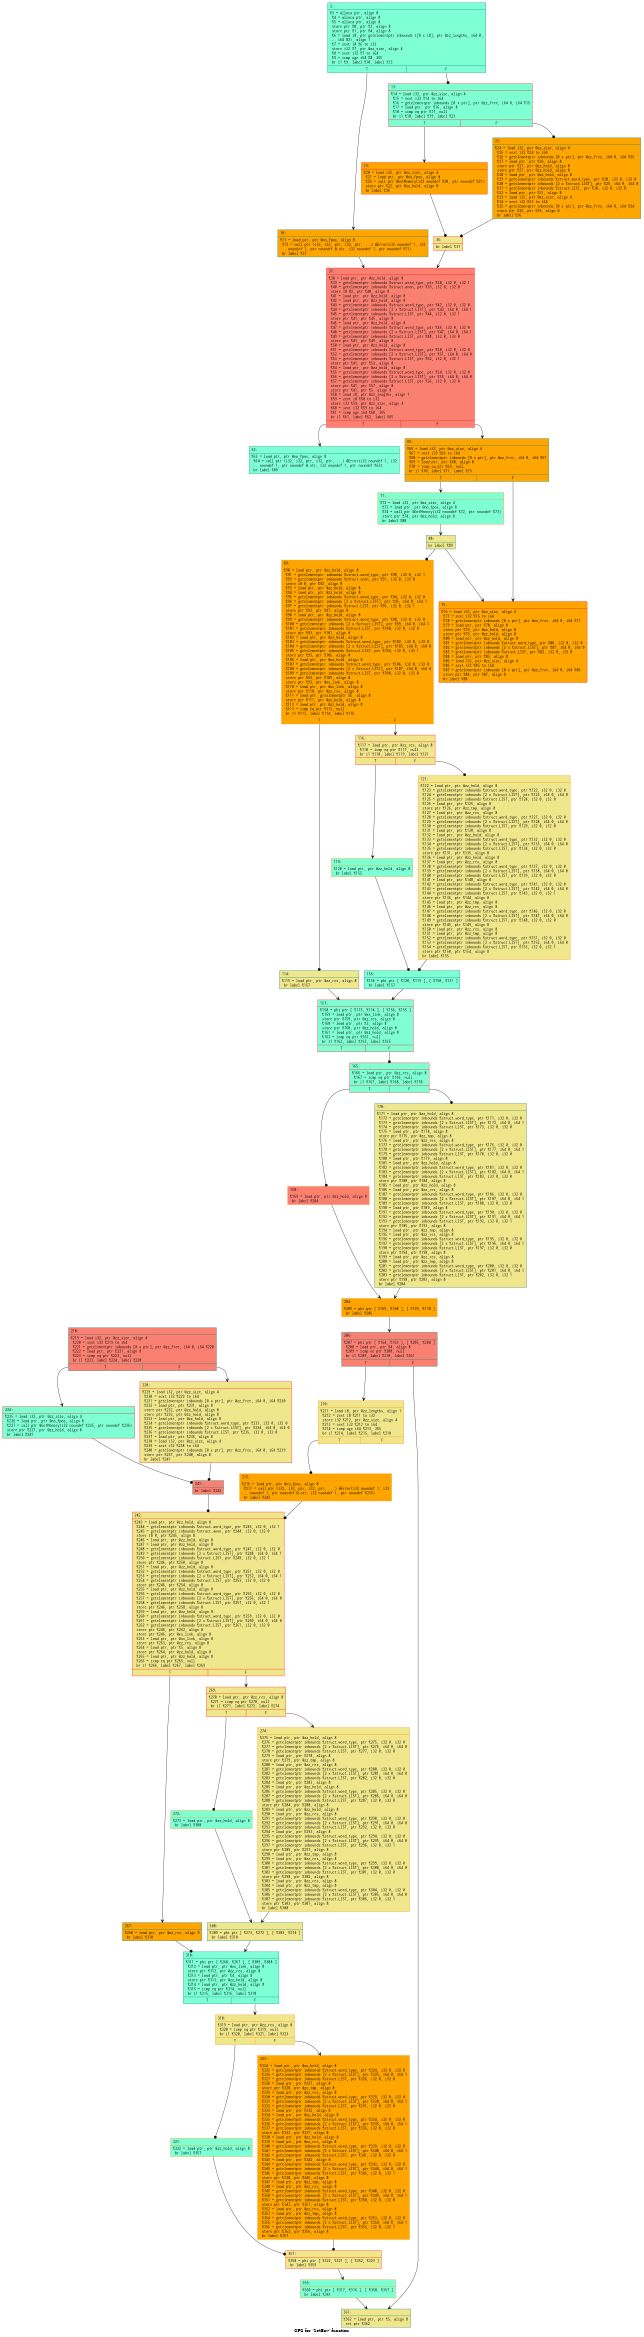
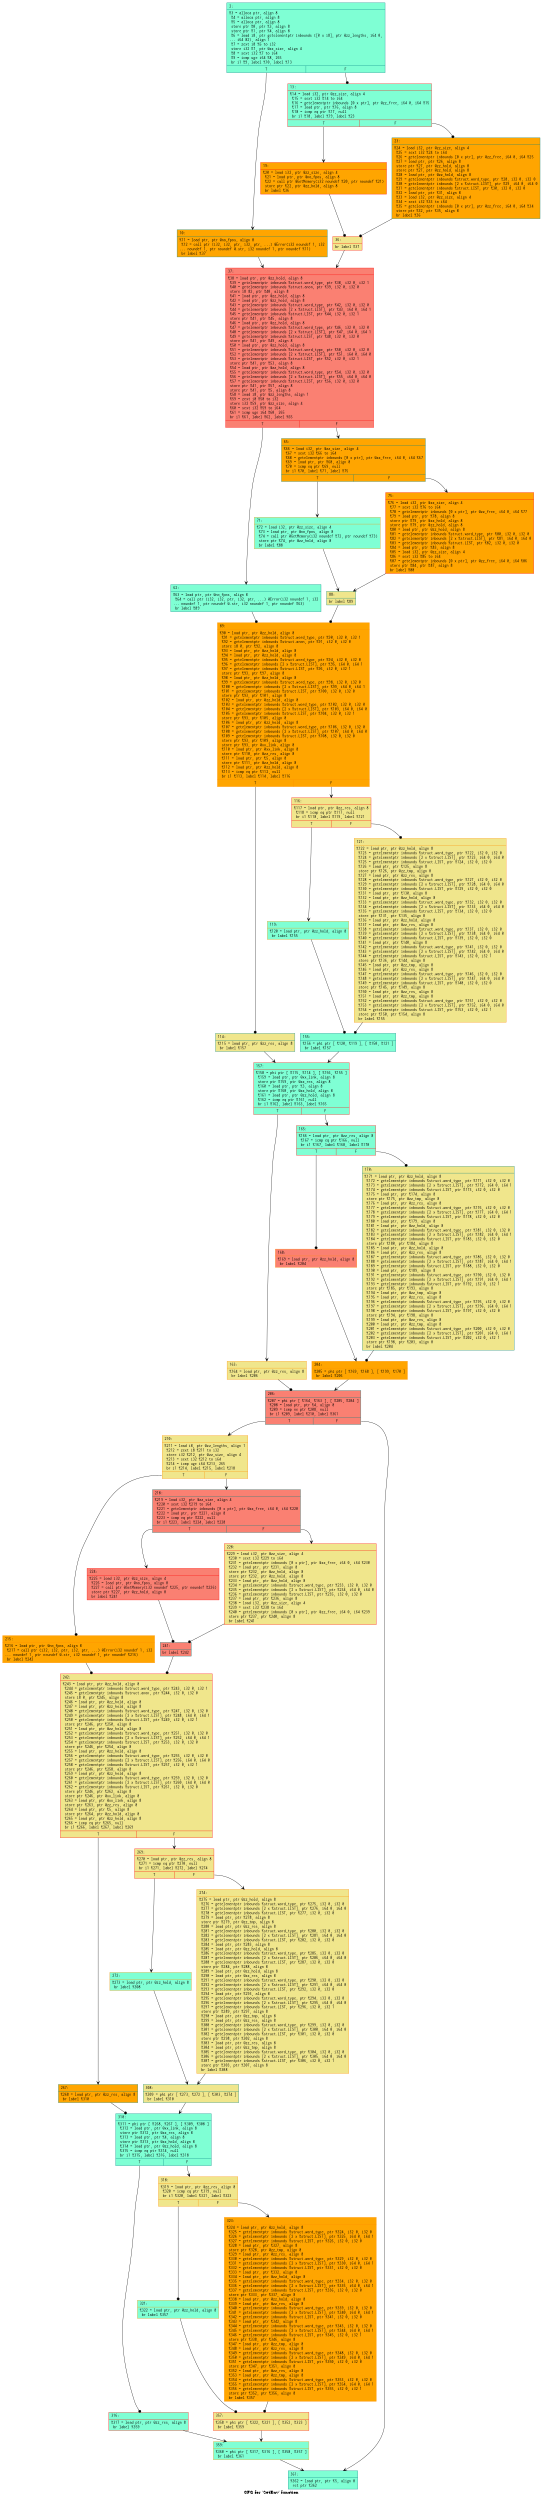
(464, 574) -> (371, 582)
none -> (254, 616)
(327, 696) -> (253, 758)
(389, 1056) -> (326, 1119)
(398, 1292) -> (370, 1355)
none -> (267, 1370)
(69, 1422) -> (153, 1584)
none -> (226, 1483)
(222, 1763) -> (153, 1924)
(376, 2318) -> (323, 2480)
none -> (149, 2421)
